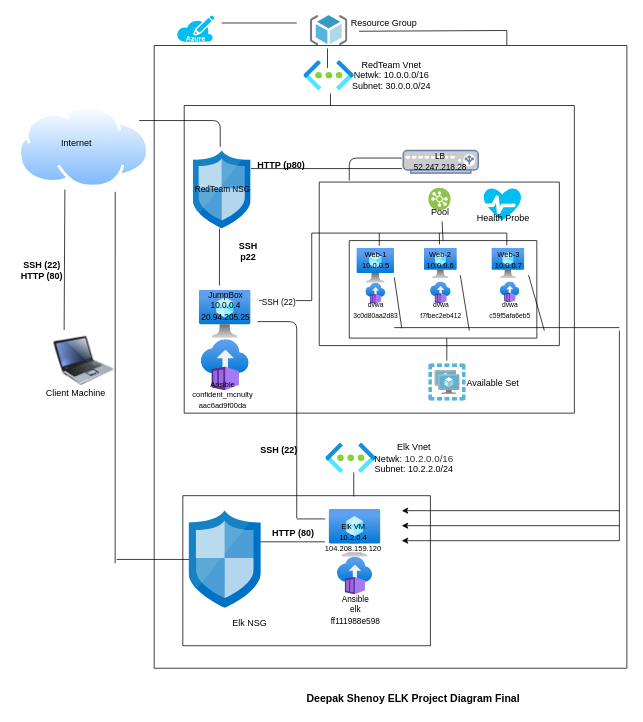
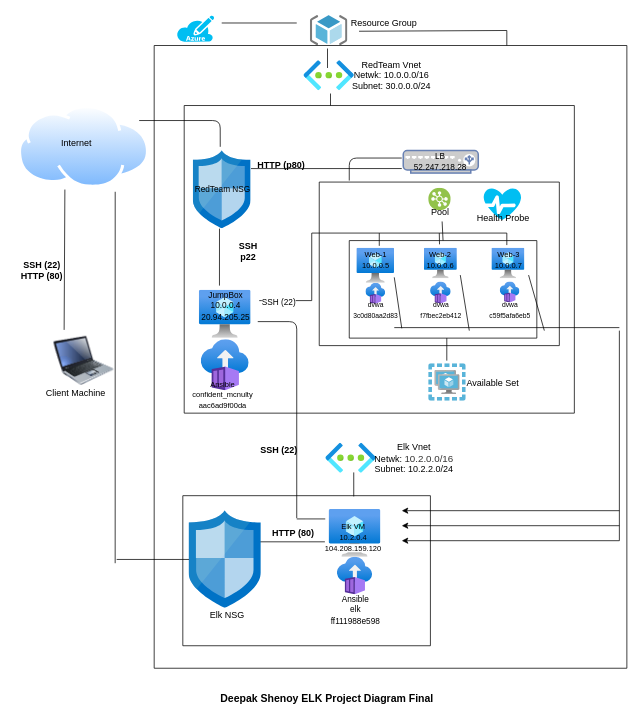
(249, 623) -> (227, 615)
(413, 698) -> (327, 698)
